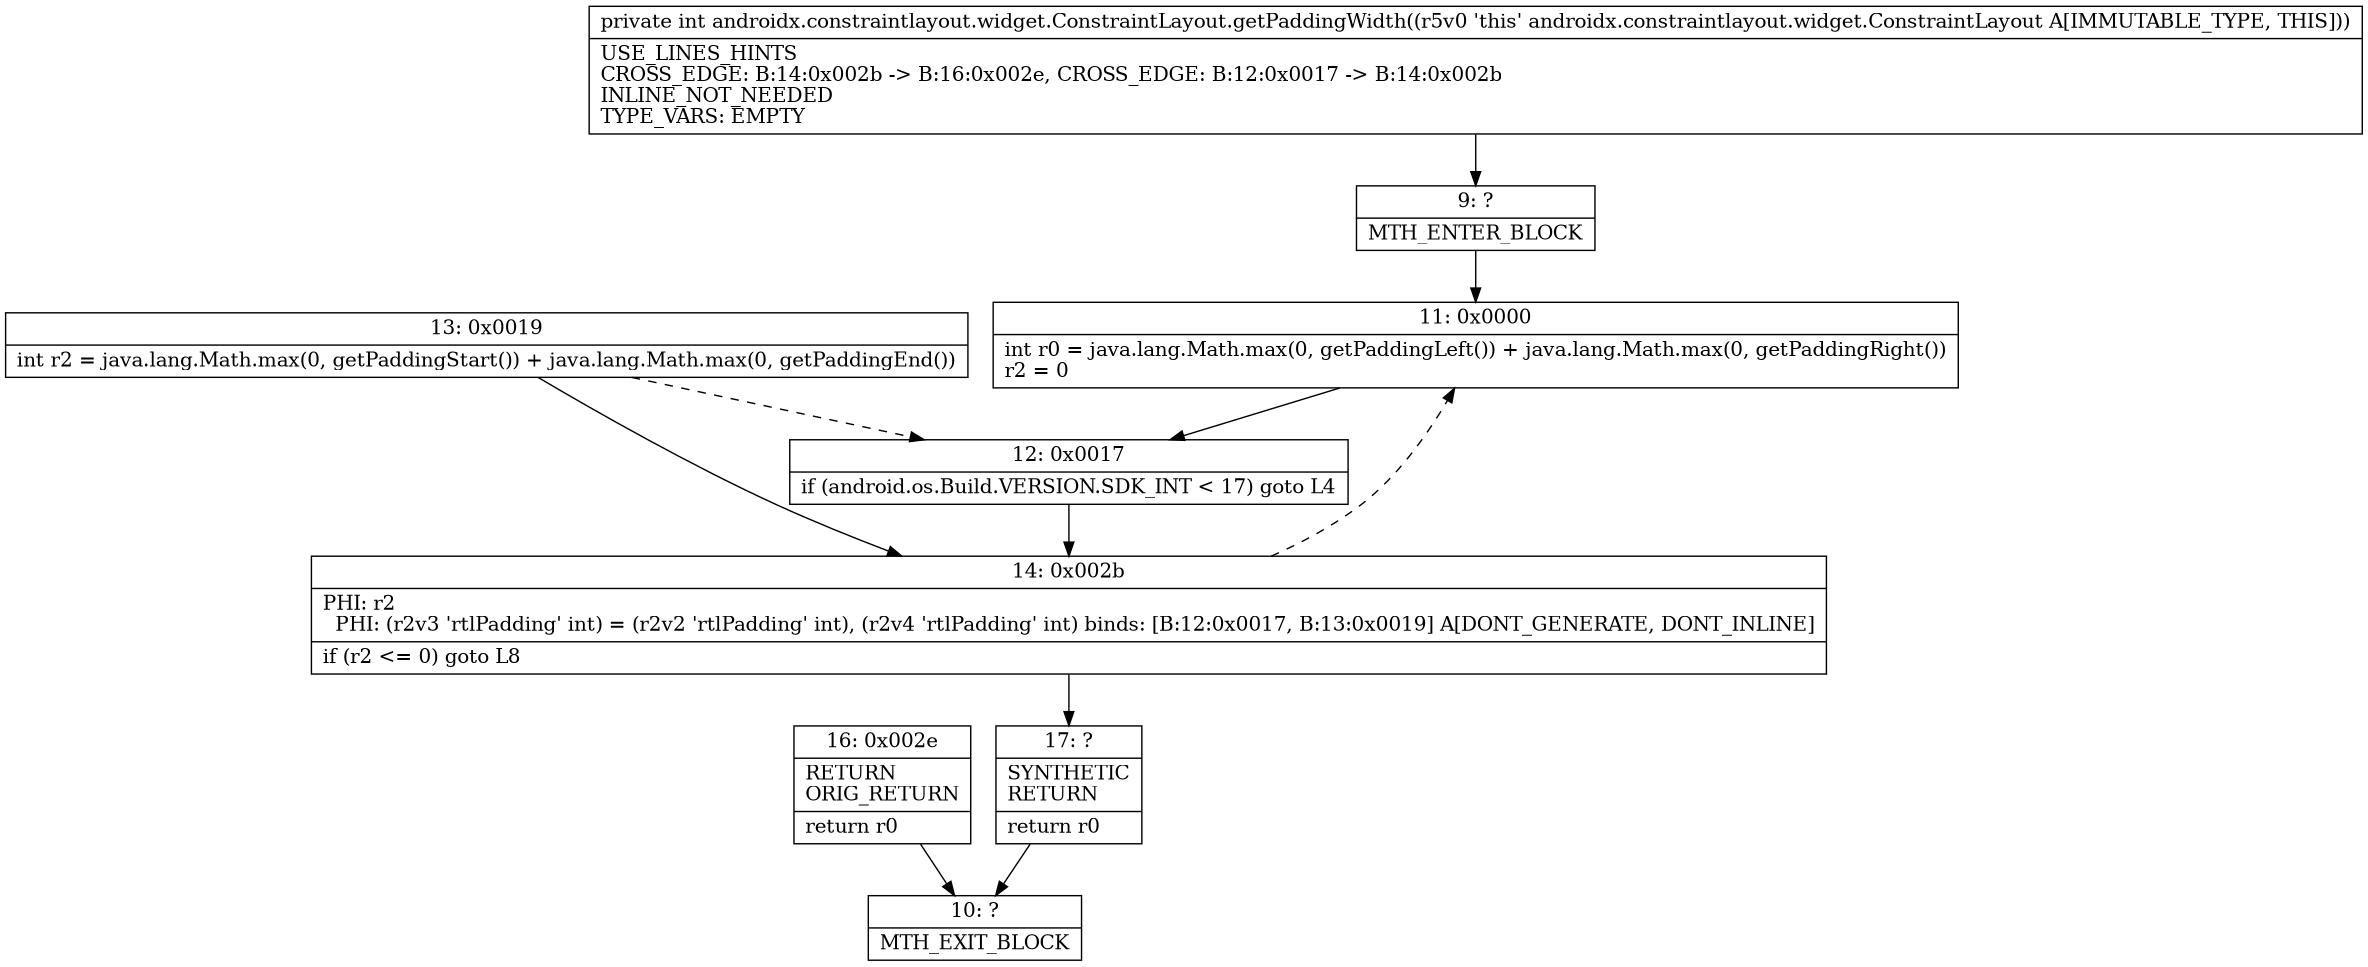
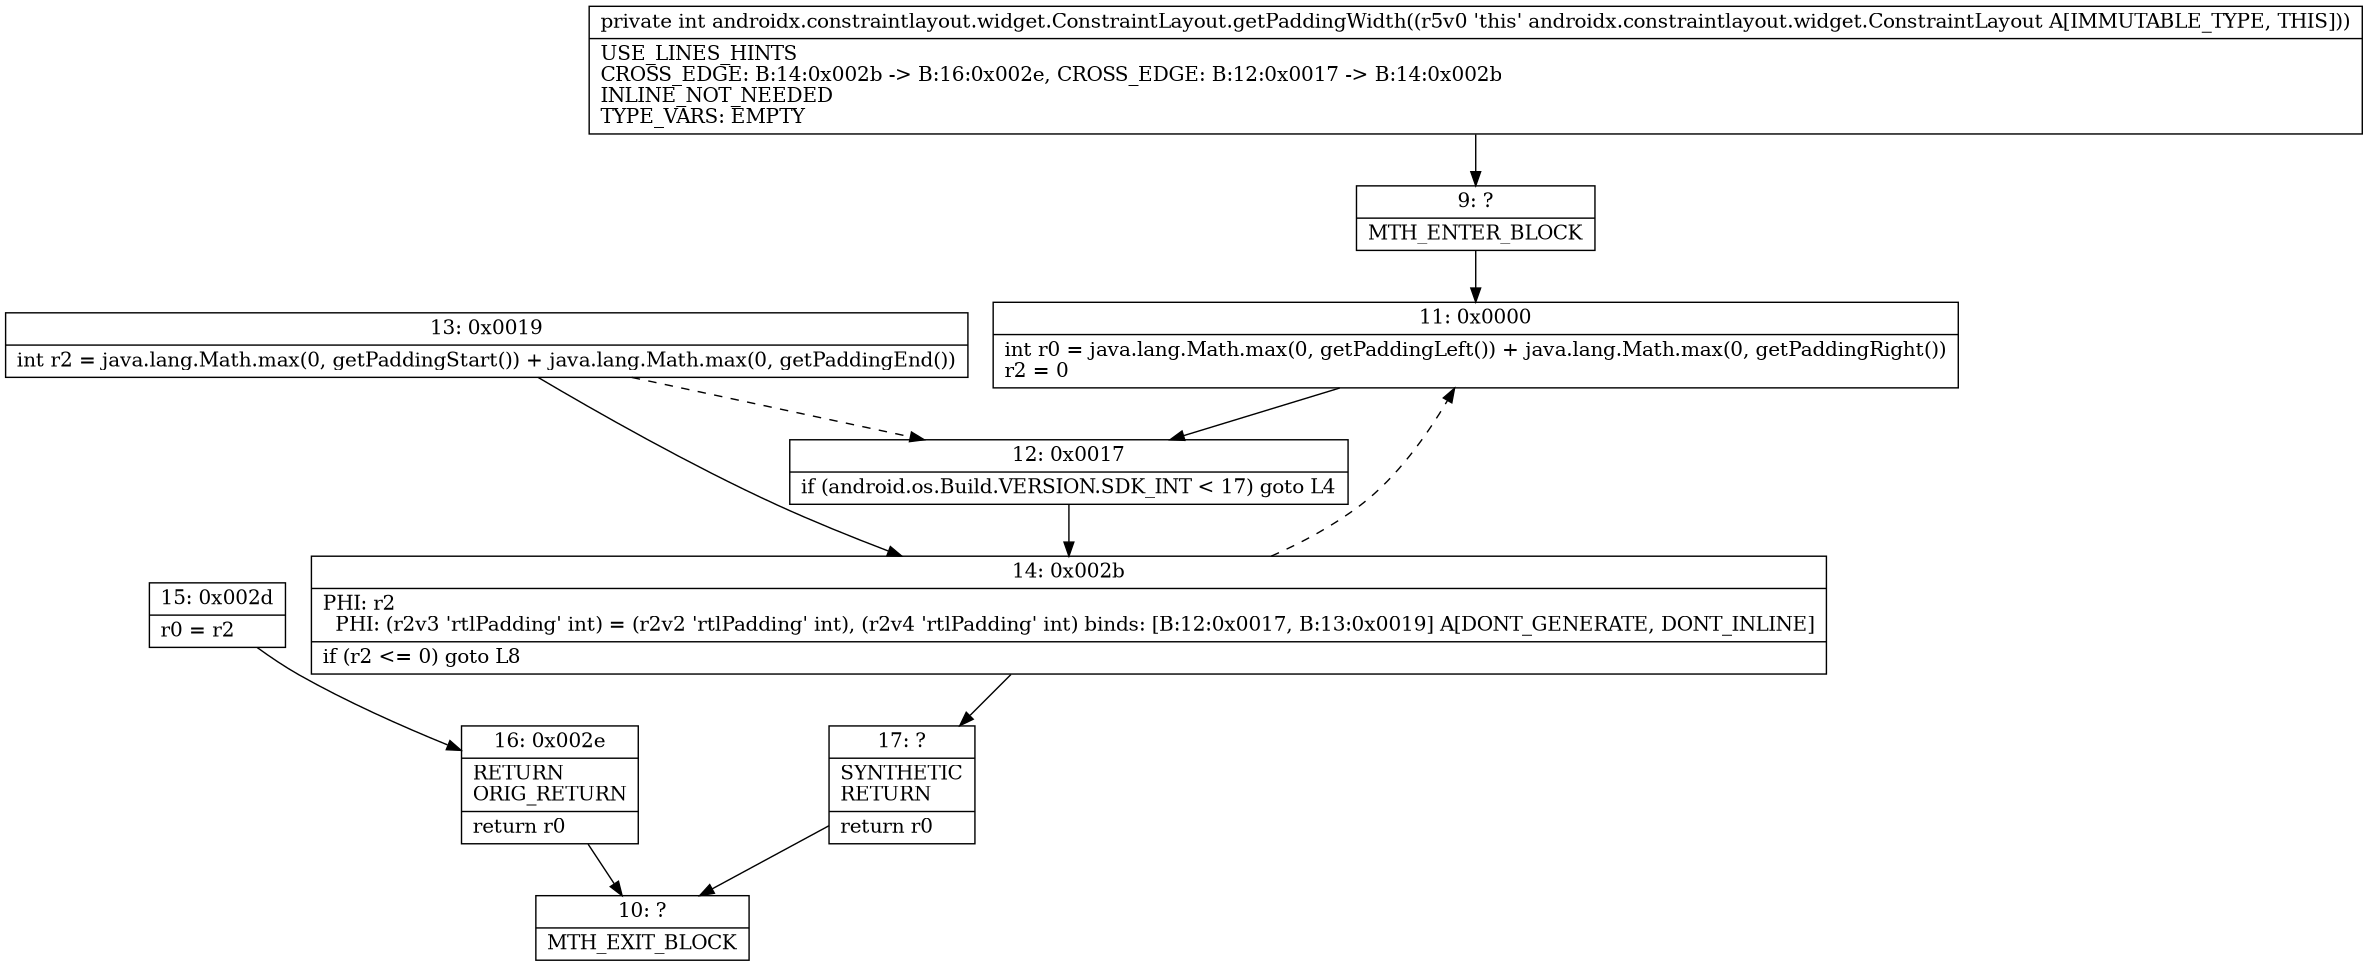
none -> (217, 615)
